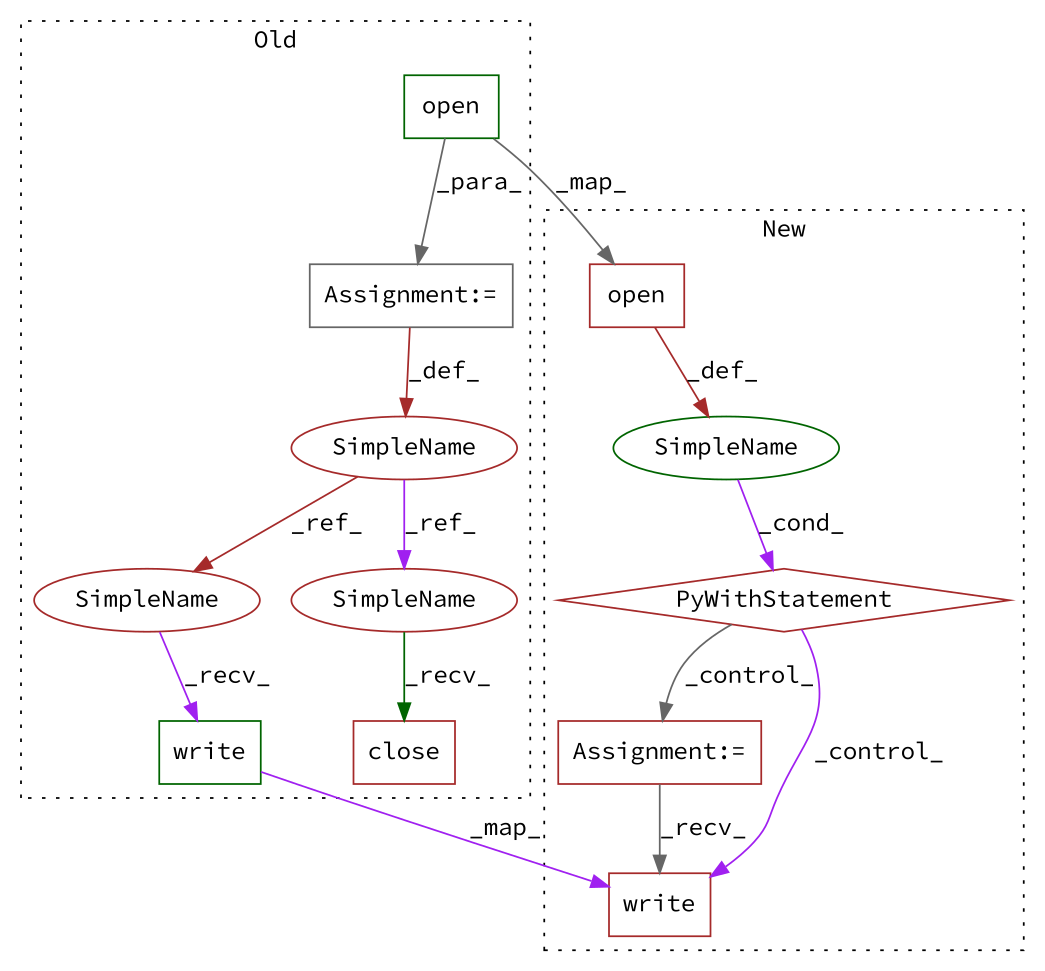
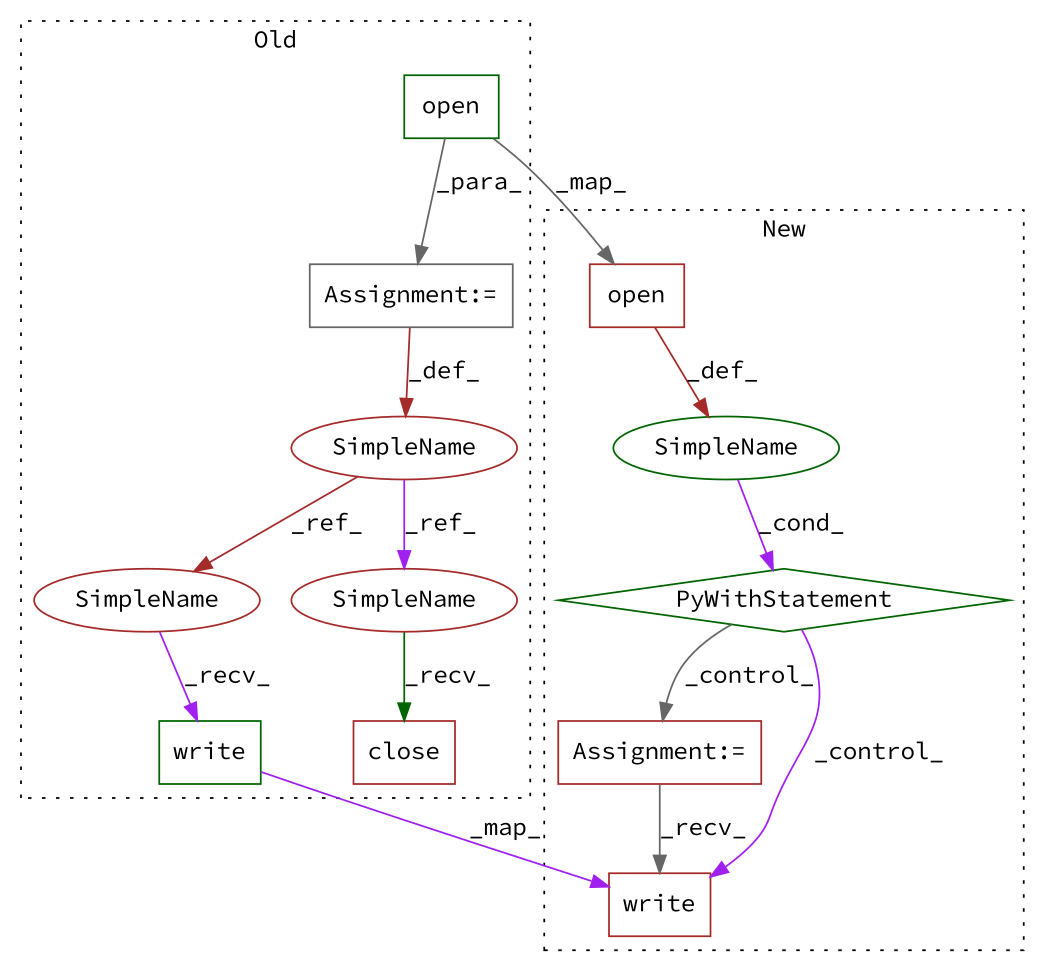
(784, 600) -> (784, 600)
